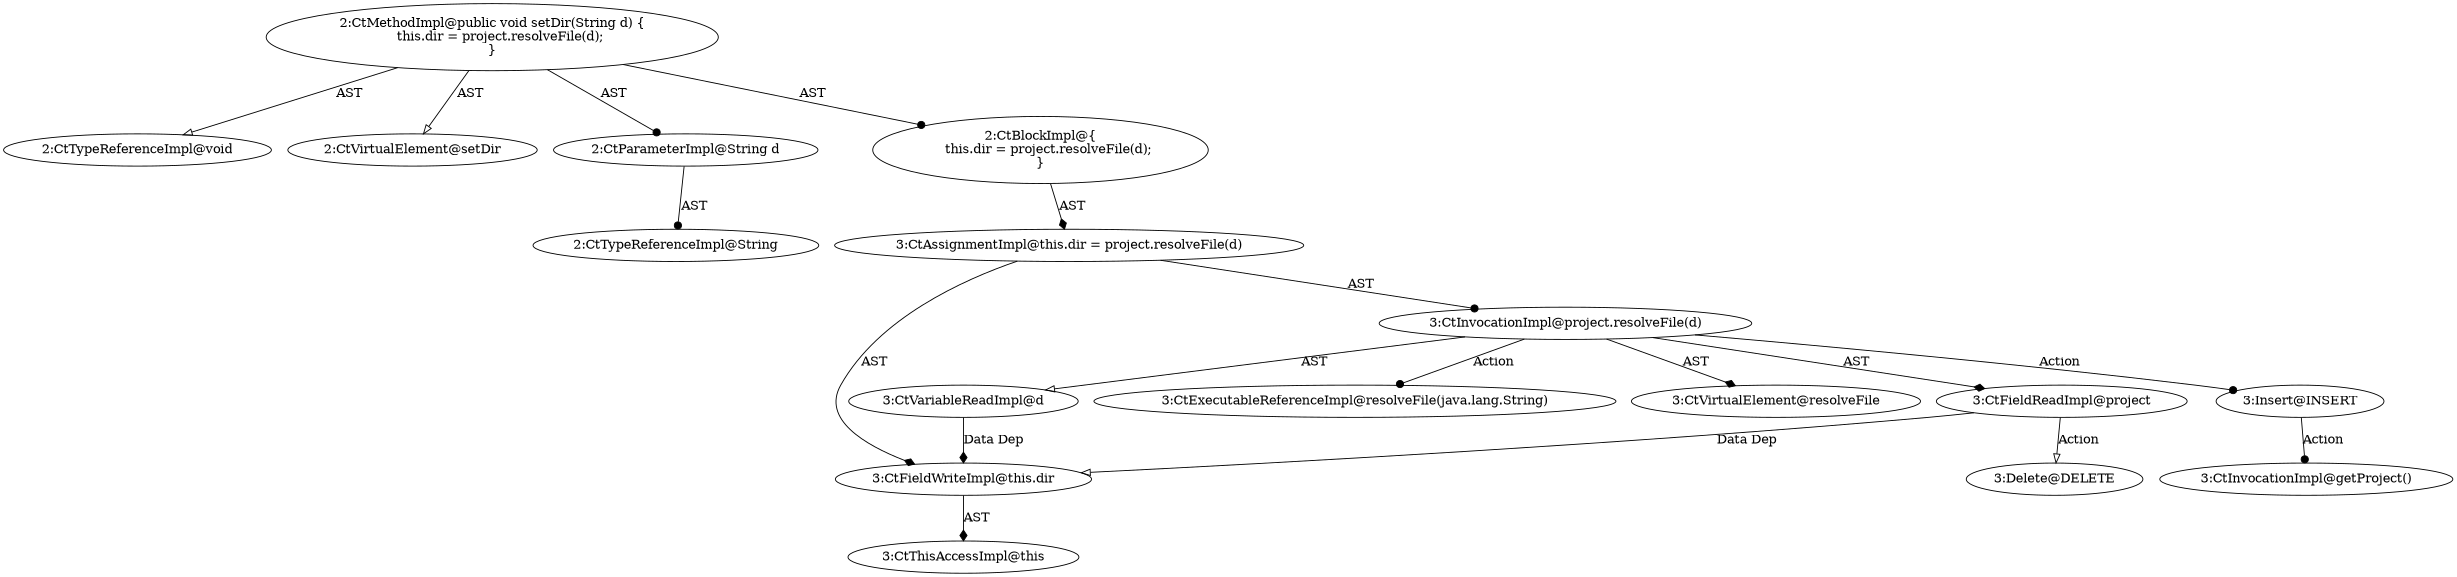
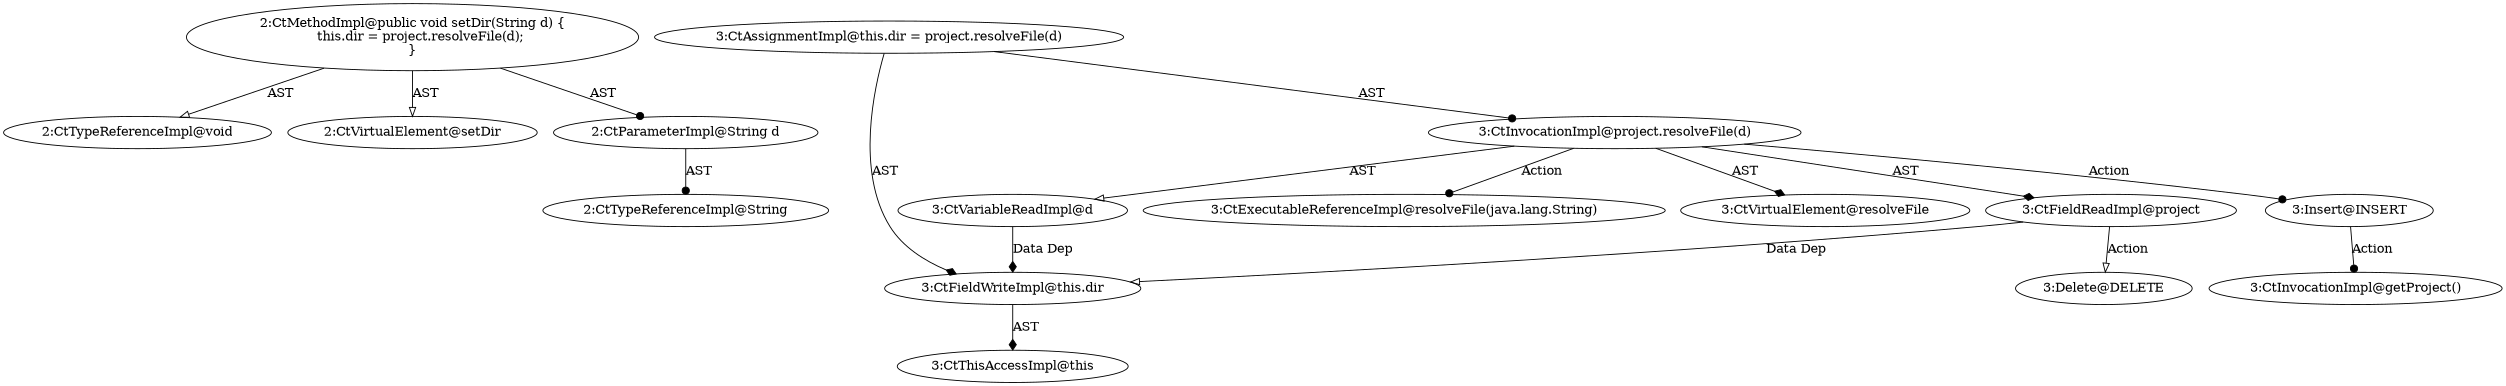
(1041, 150) -> none
